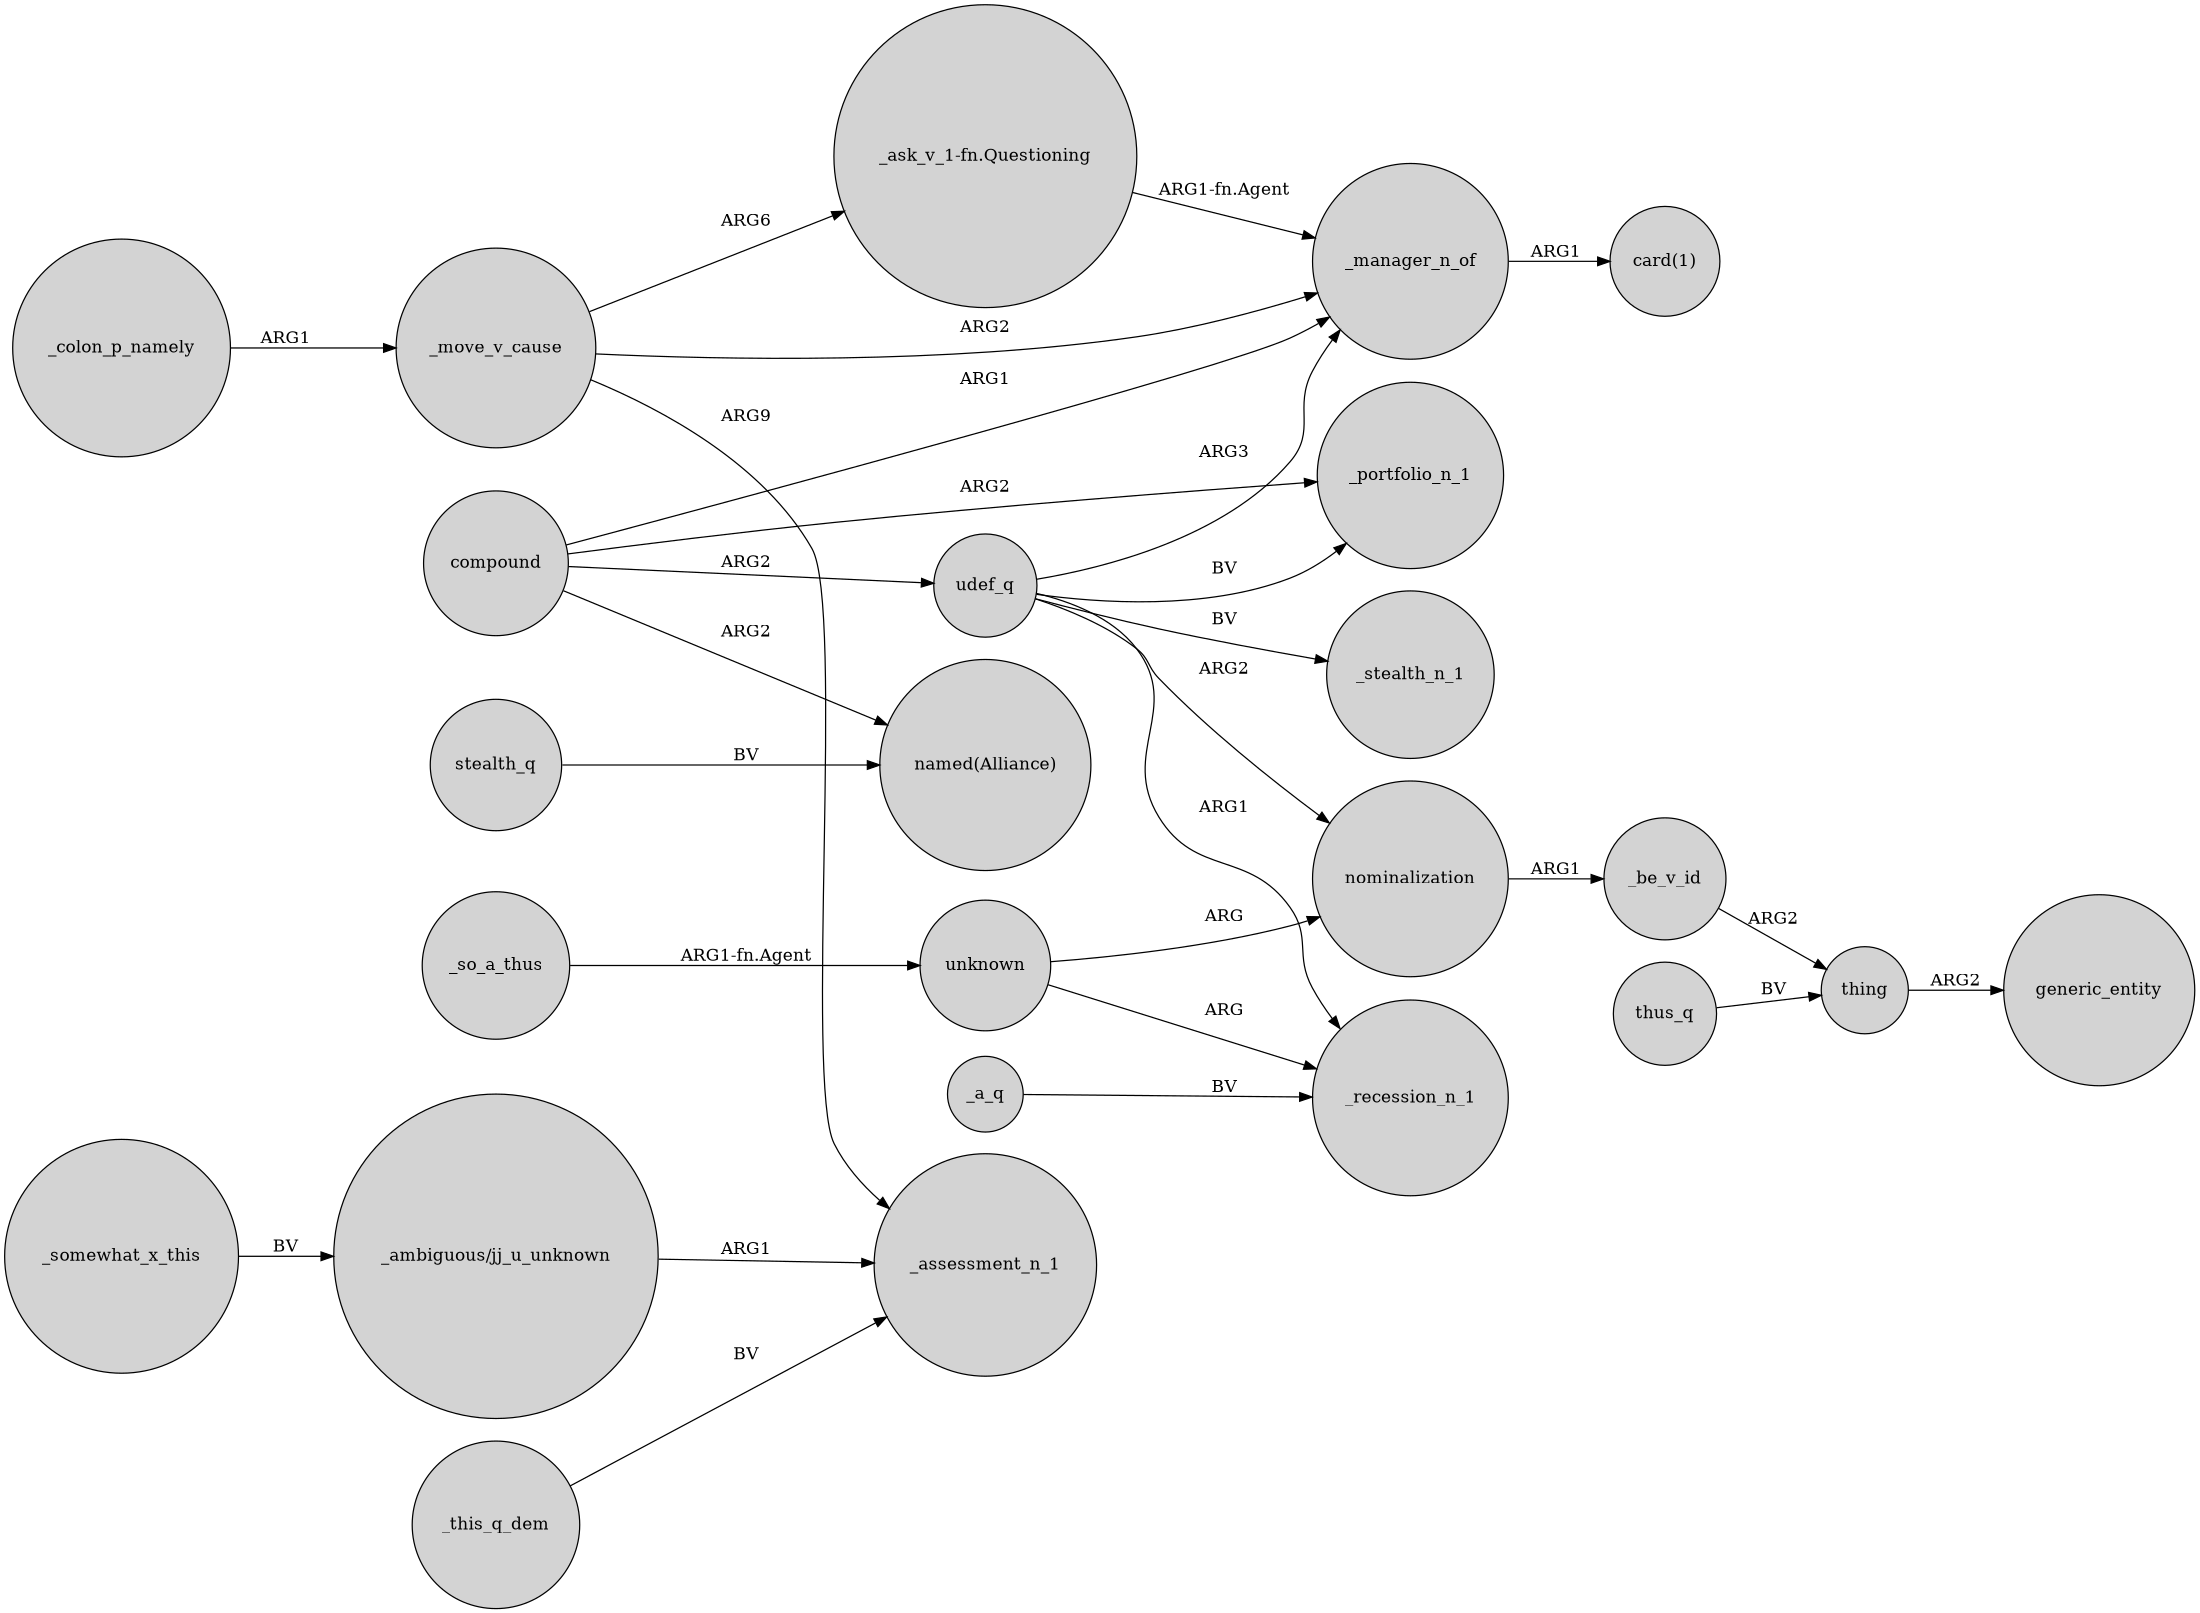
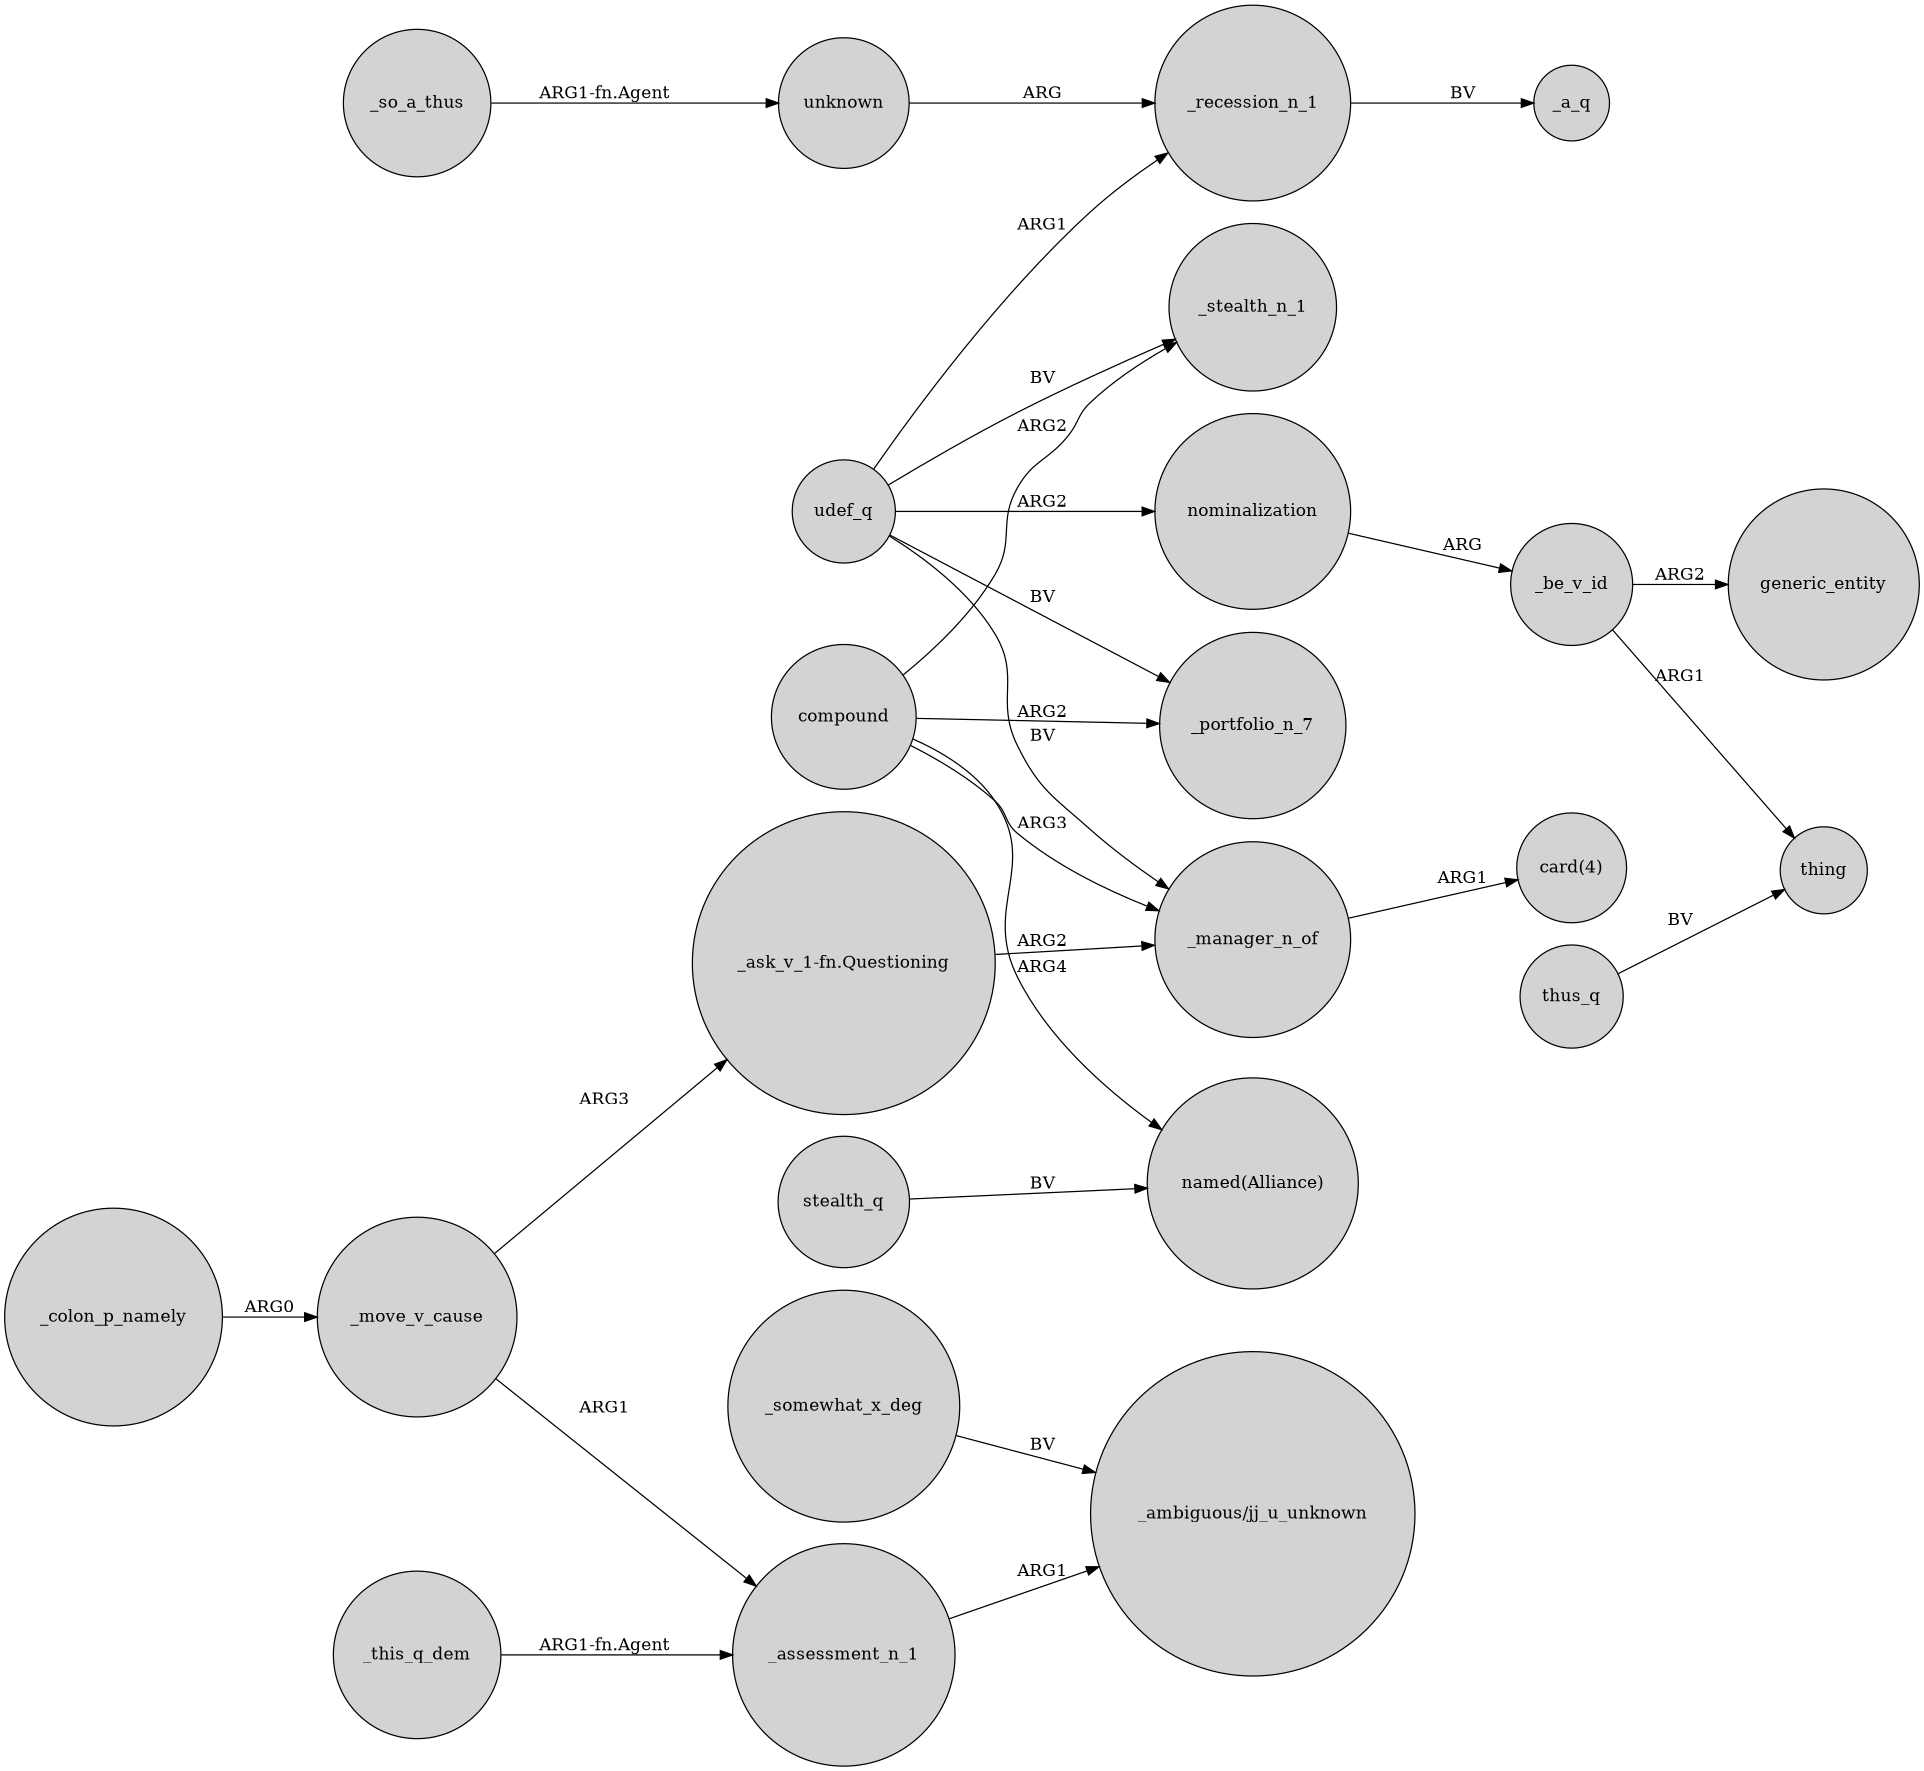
(1224, 190) -> (1043, 942)
(746, 221) -> (605, 1100)
(1665, 261) -> (1572, 868)
(286, 339) -> (270, 1308)
(953, 354) -> none
(985, 380) -> (1043, 824)
(746, 417) -> (605, 1408)
(1224, 453) -> (1043, 736)
(1410, 475) -> (1253, 726)
(745, 575) -> (1013, 497)
(746, 632) -> (1043, 967)
(1556, 870) -> (1463, 546)
(1774, 919) -> (1680, 677)
(1180, 947) -> none
(1950, 990) -> (1674, 584)
(1161, 1096) -> (1436, 103)
(122, 1256) -> (844, 1406)
(760, 1261) -> (1018, 1595)
(746, 1355) -> (605, 1646)
